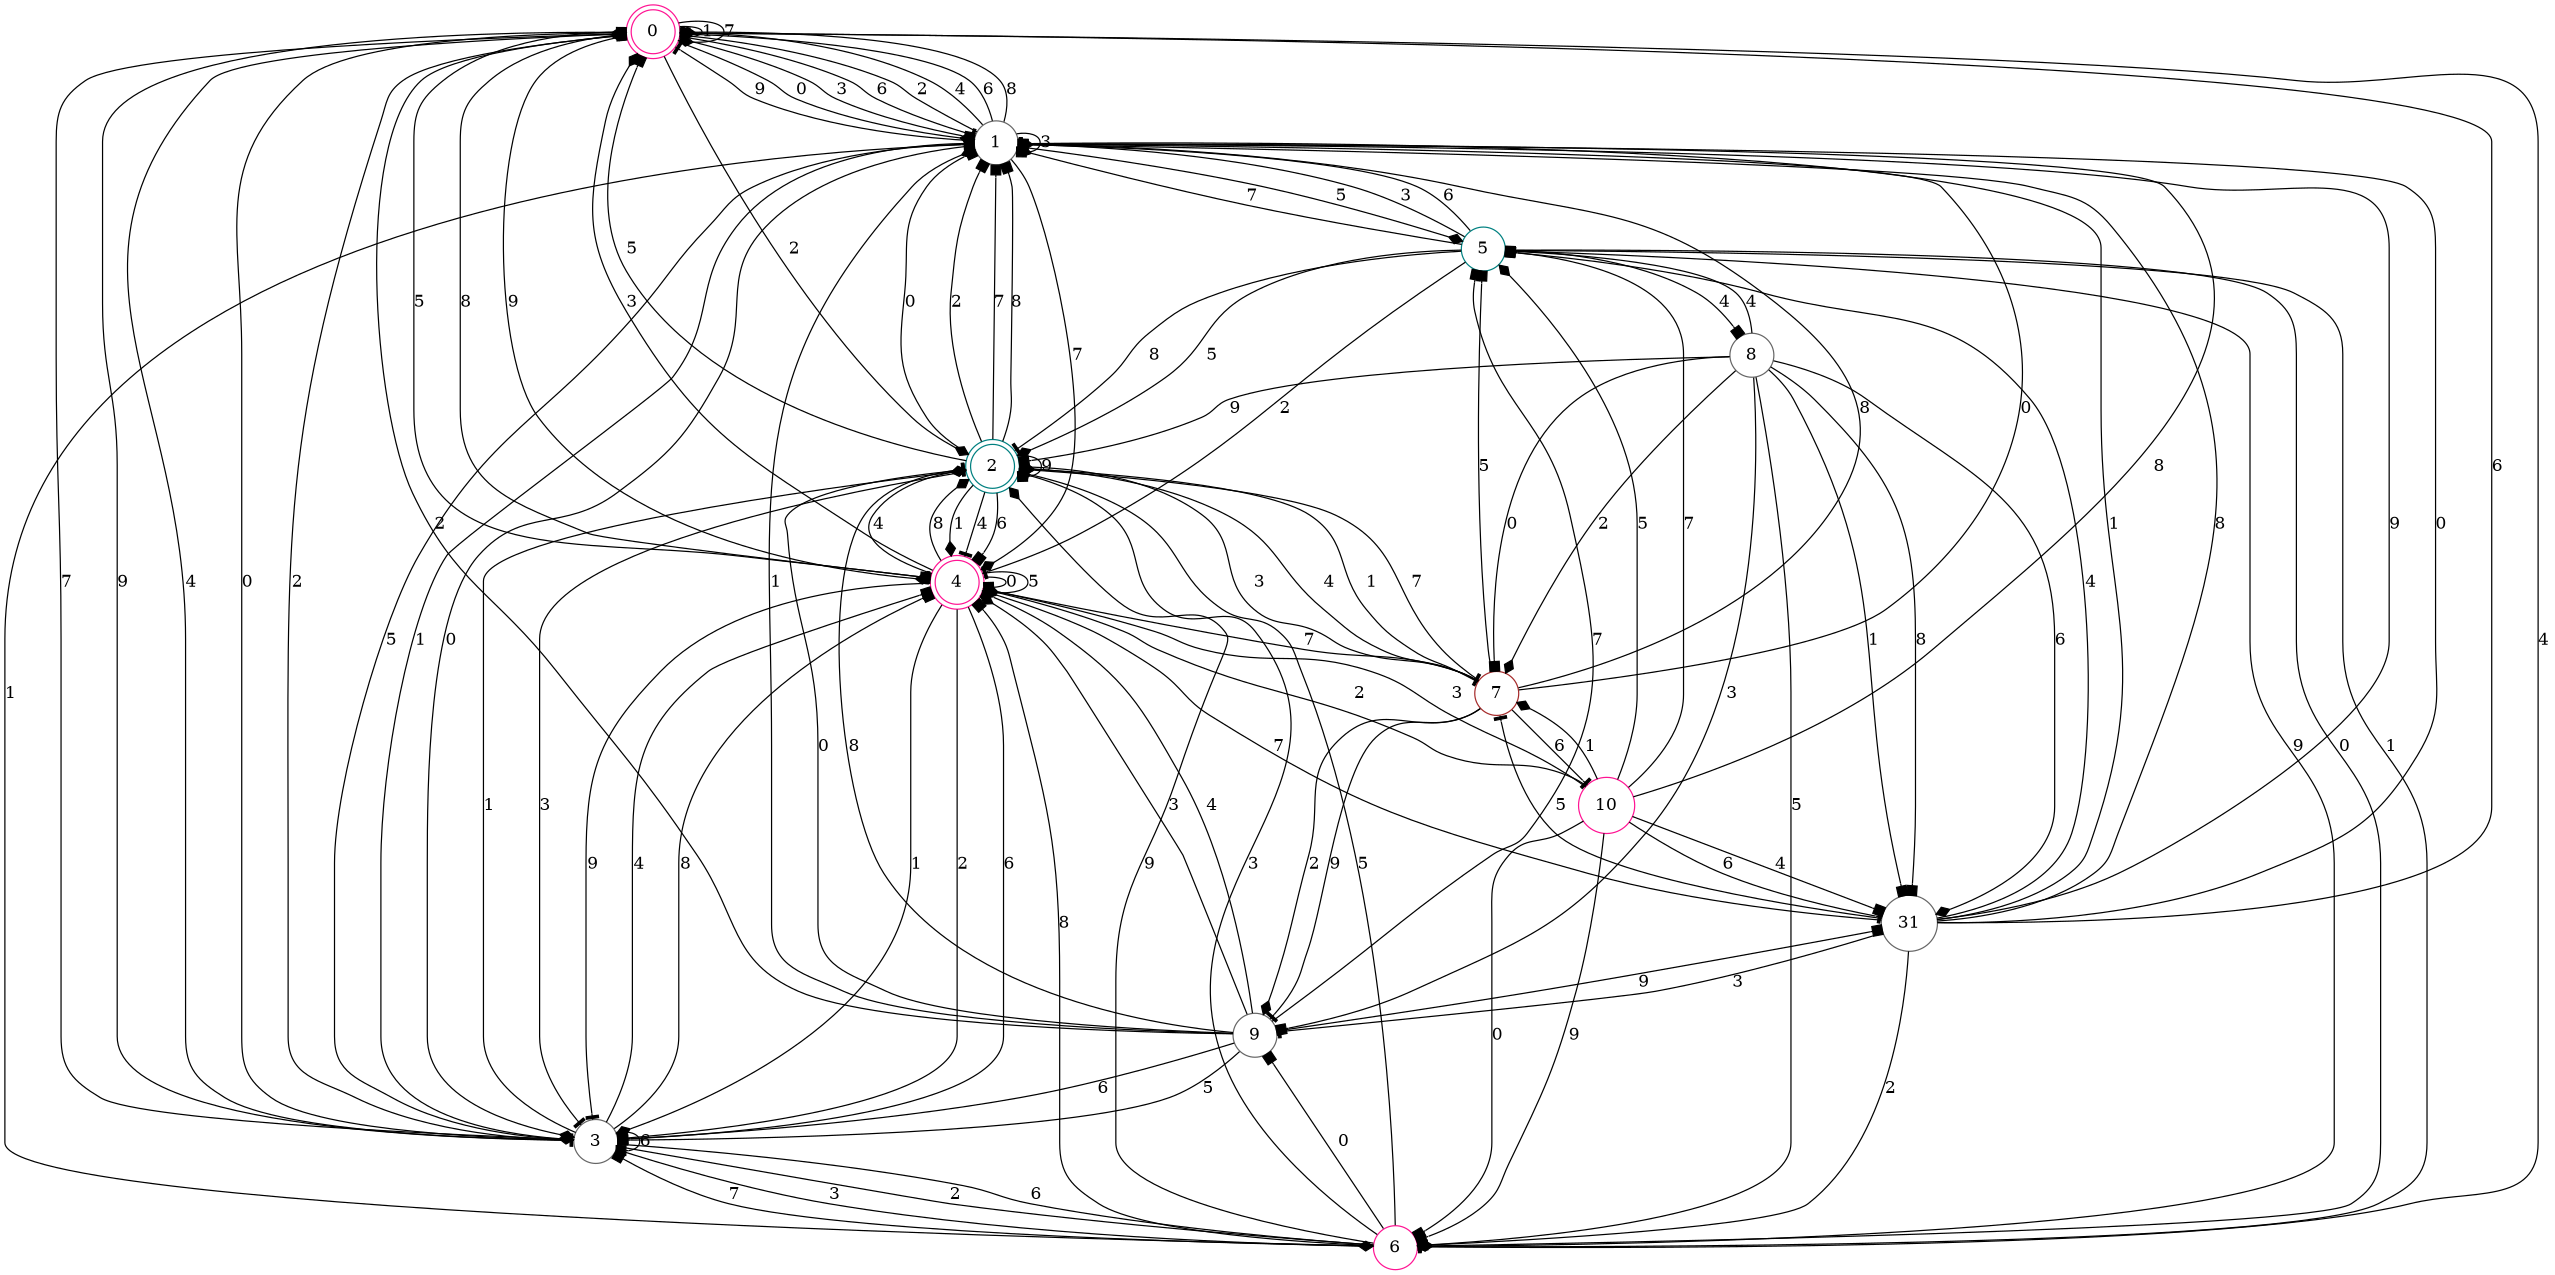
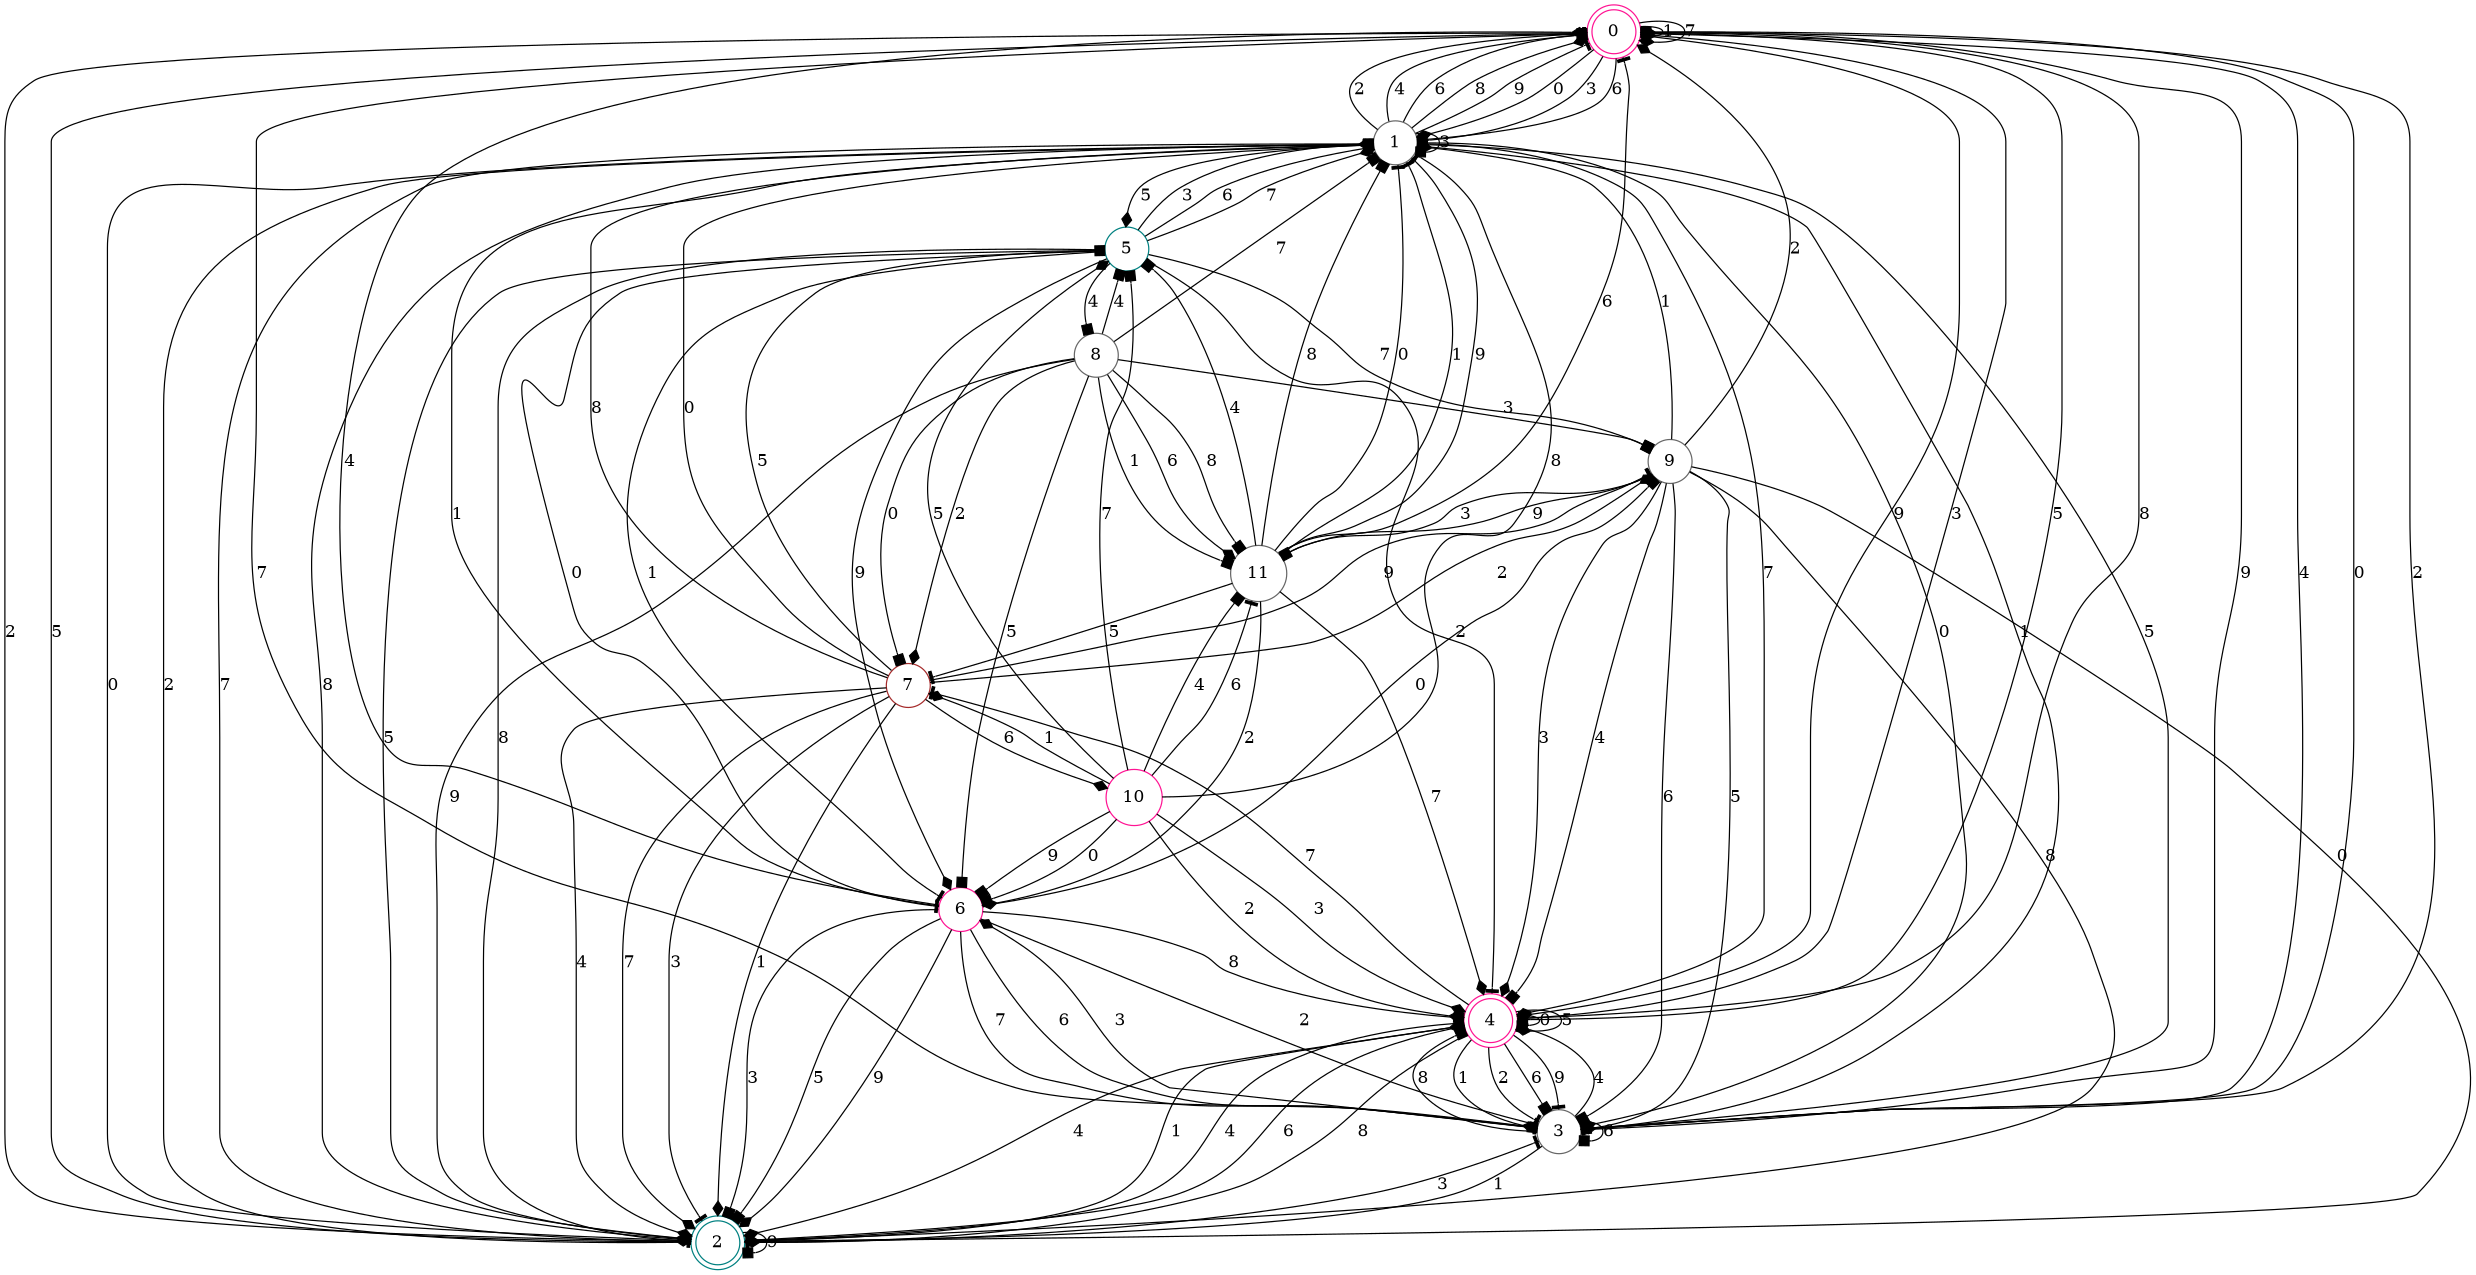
none -> (1241, 253)
(1588, 712) -> (1370, 372)
(1547, 745) -> (1006, 749)
(1909, 923) -> (1259, 573)
